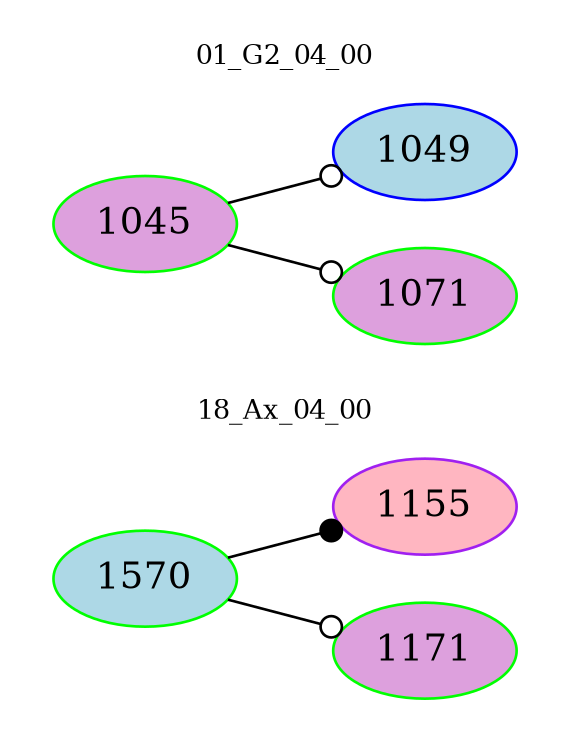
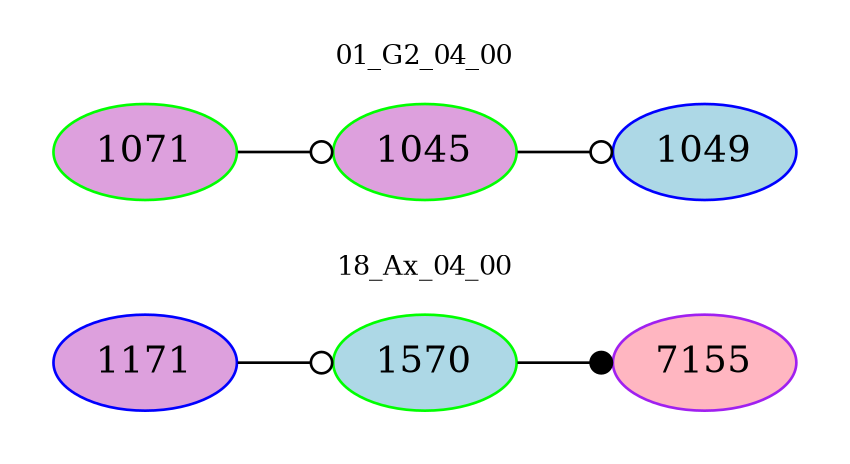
(274, 257) -> (274, 152)
(425, 507) -> (705, 363)
(274, 612) -> (274, 363)
(425, 651) -> (145, 363)
